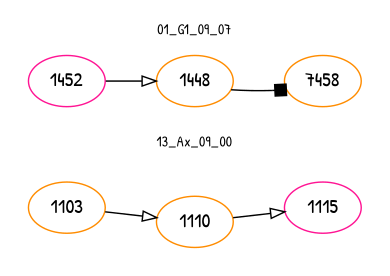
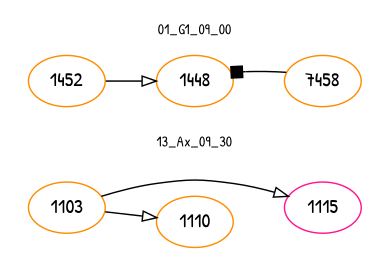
(195, 31) -> (195, 31)
(67, 81) -> (67, 81)
(252, 91) -> (266, 72)
(195, 143) -> (195, 143)
(252, 216) -> (188, 180)
